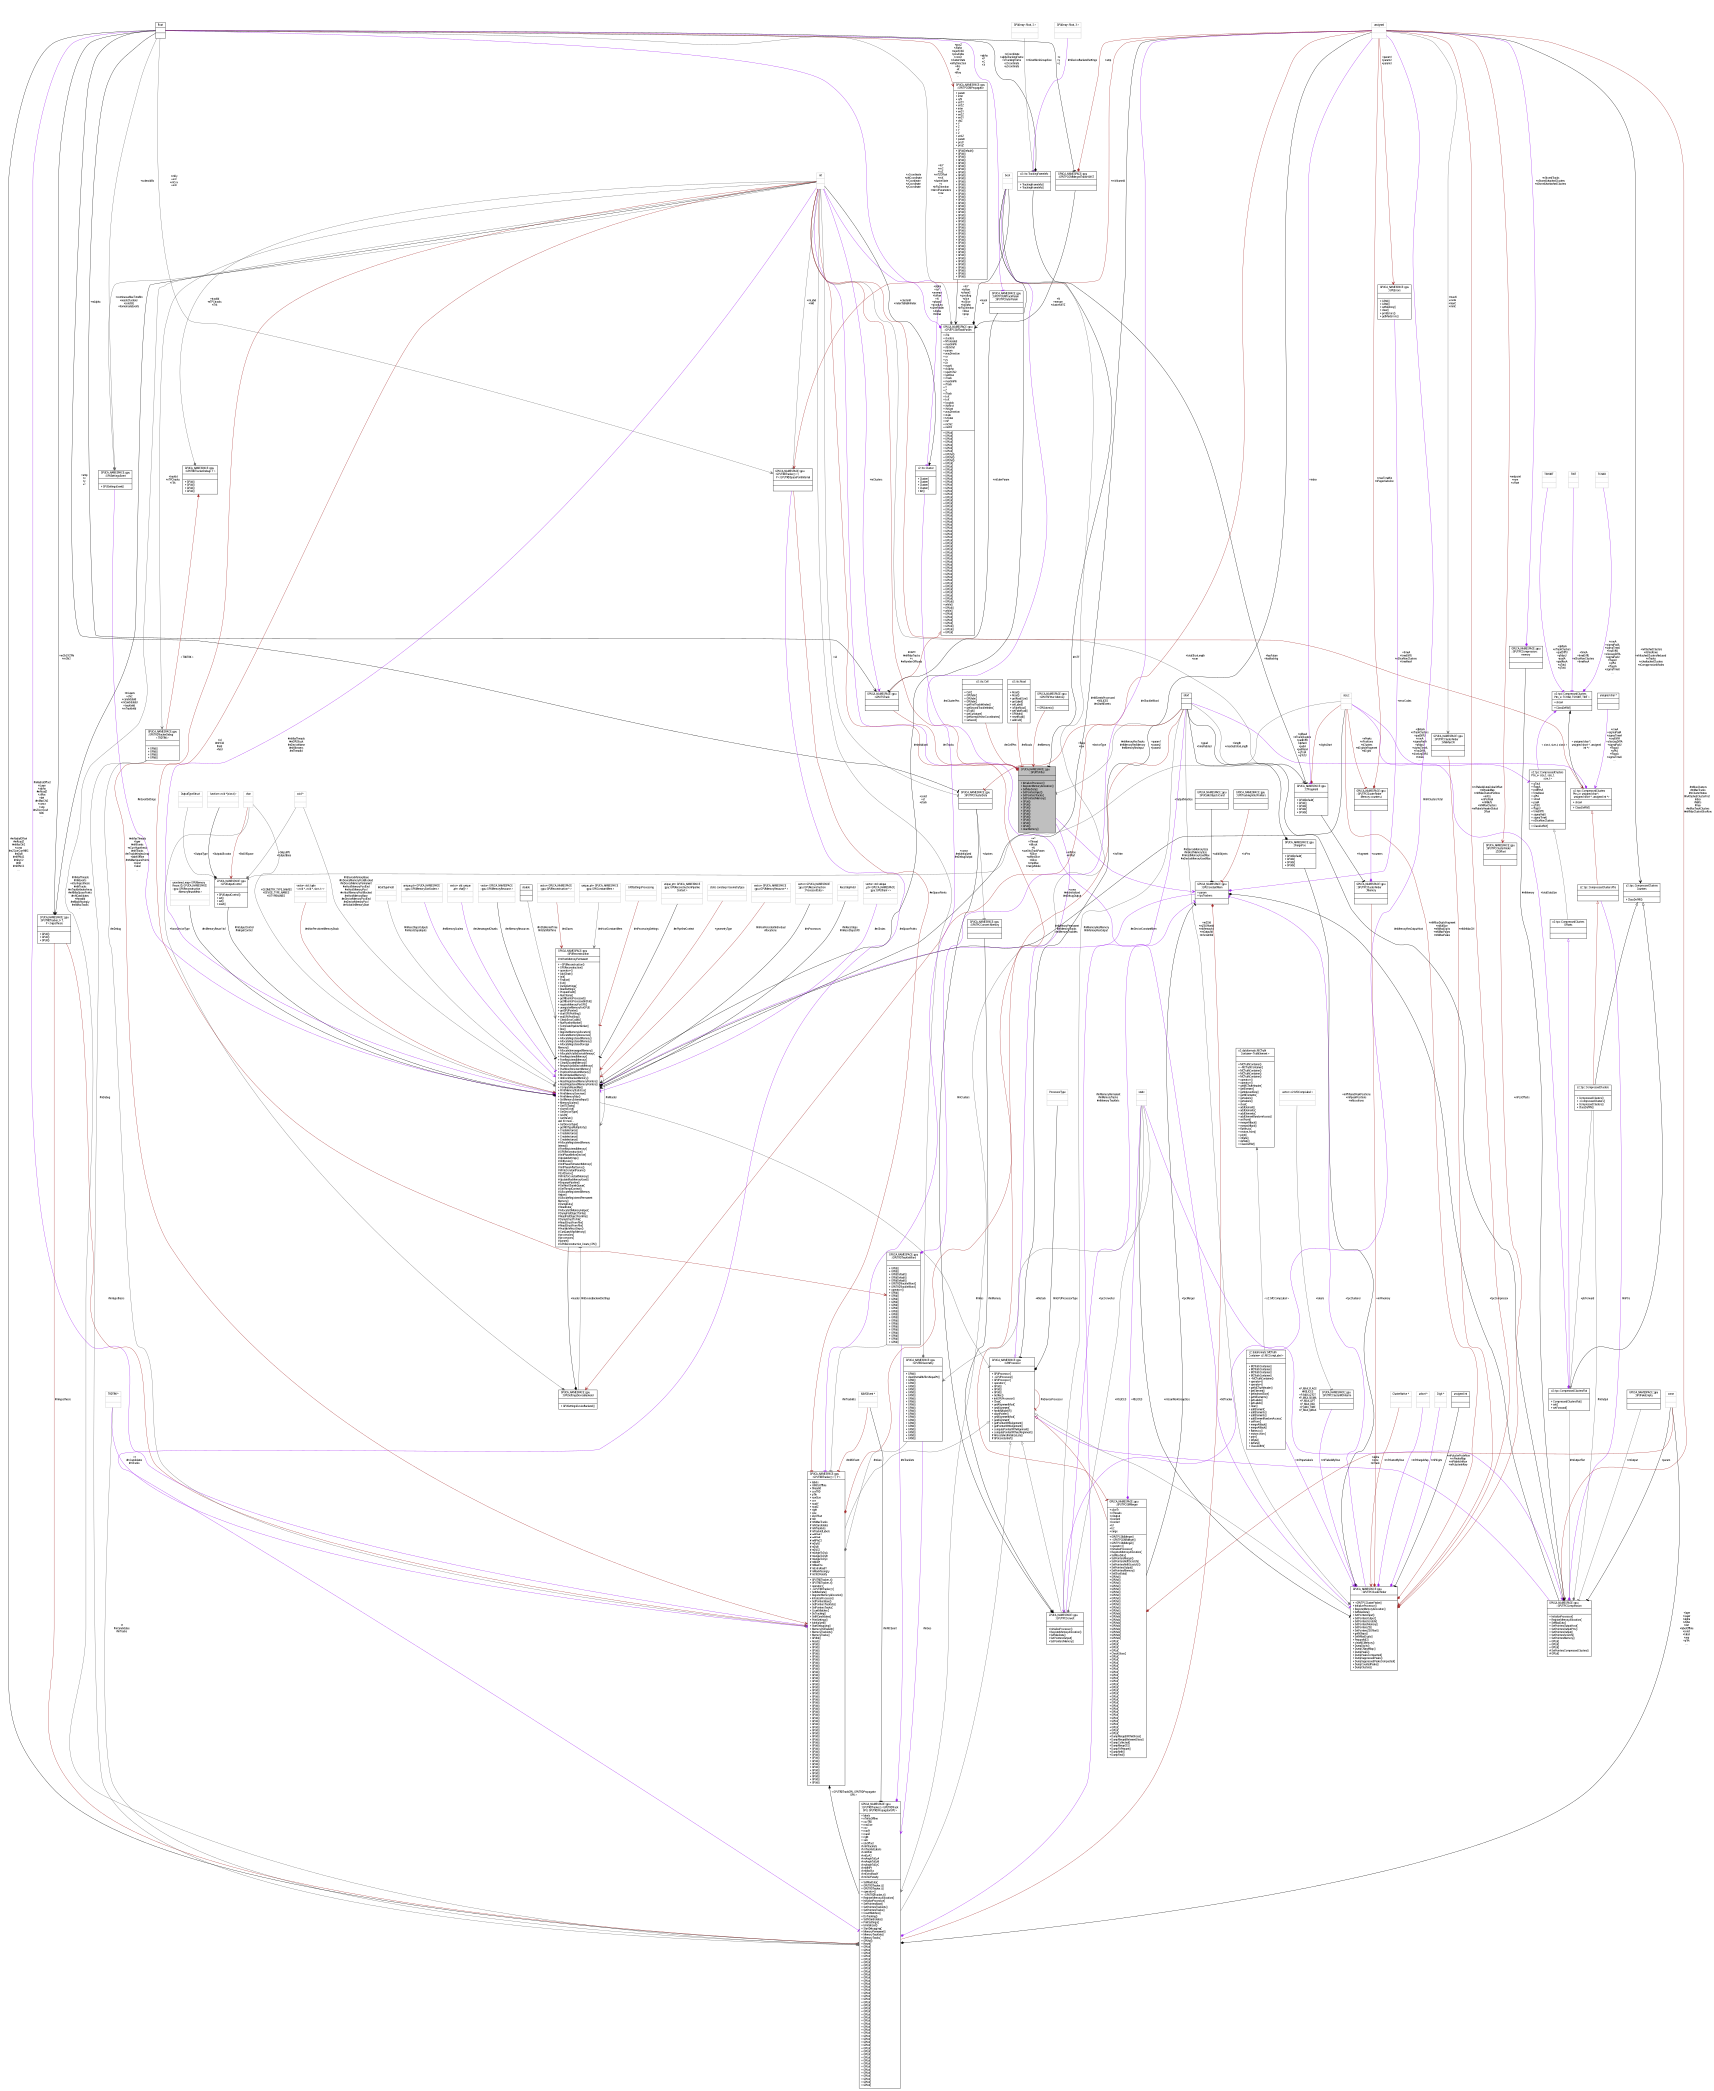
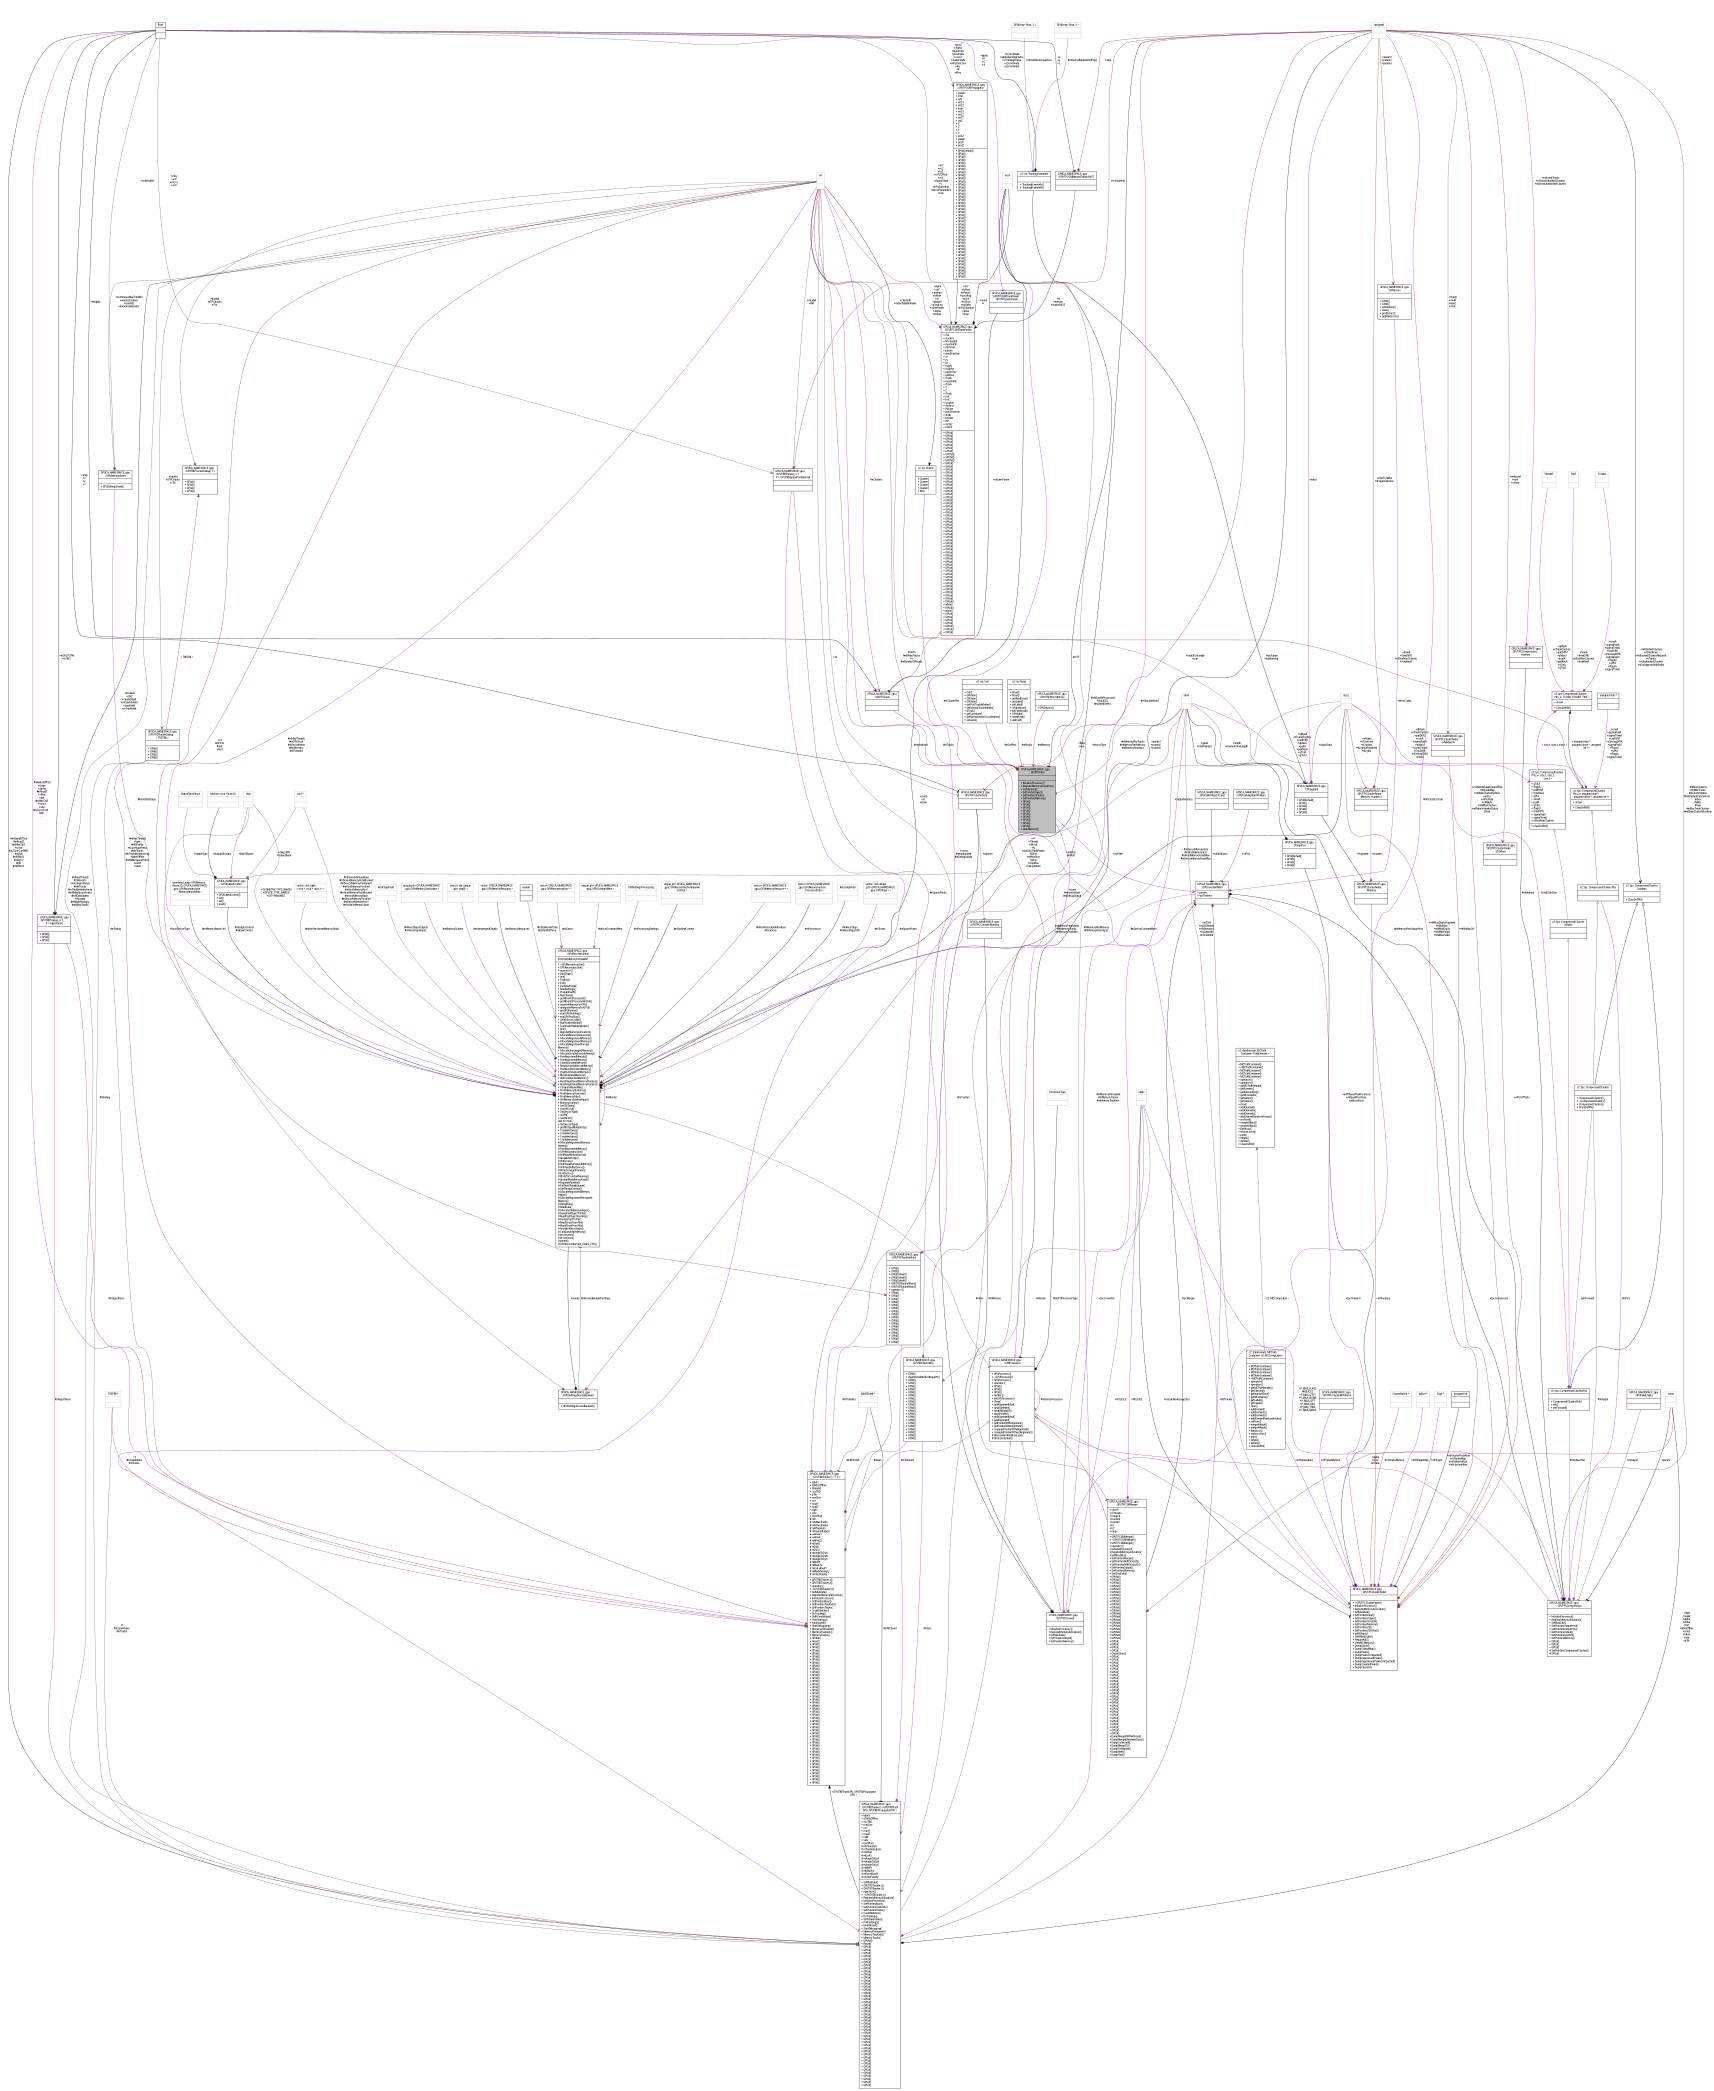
(716, 58) -> none
(1186, 701) -> (1186, 701)
(727, 893) -> none
(1297, 1098) -> none
